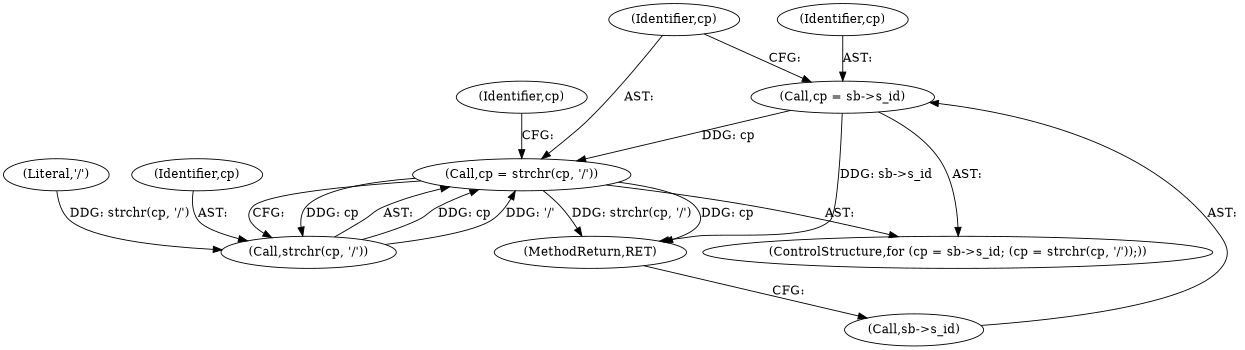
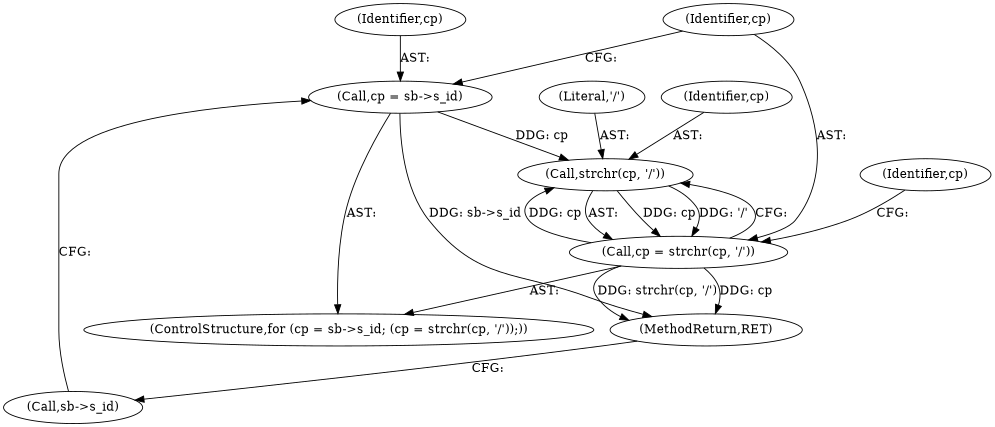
(688, 135) -> (499, 134)
(130, 214) -> (617, 136)
(1224, 214) -> (77, 252)
